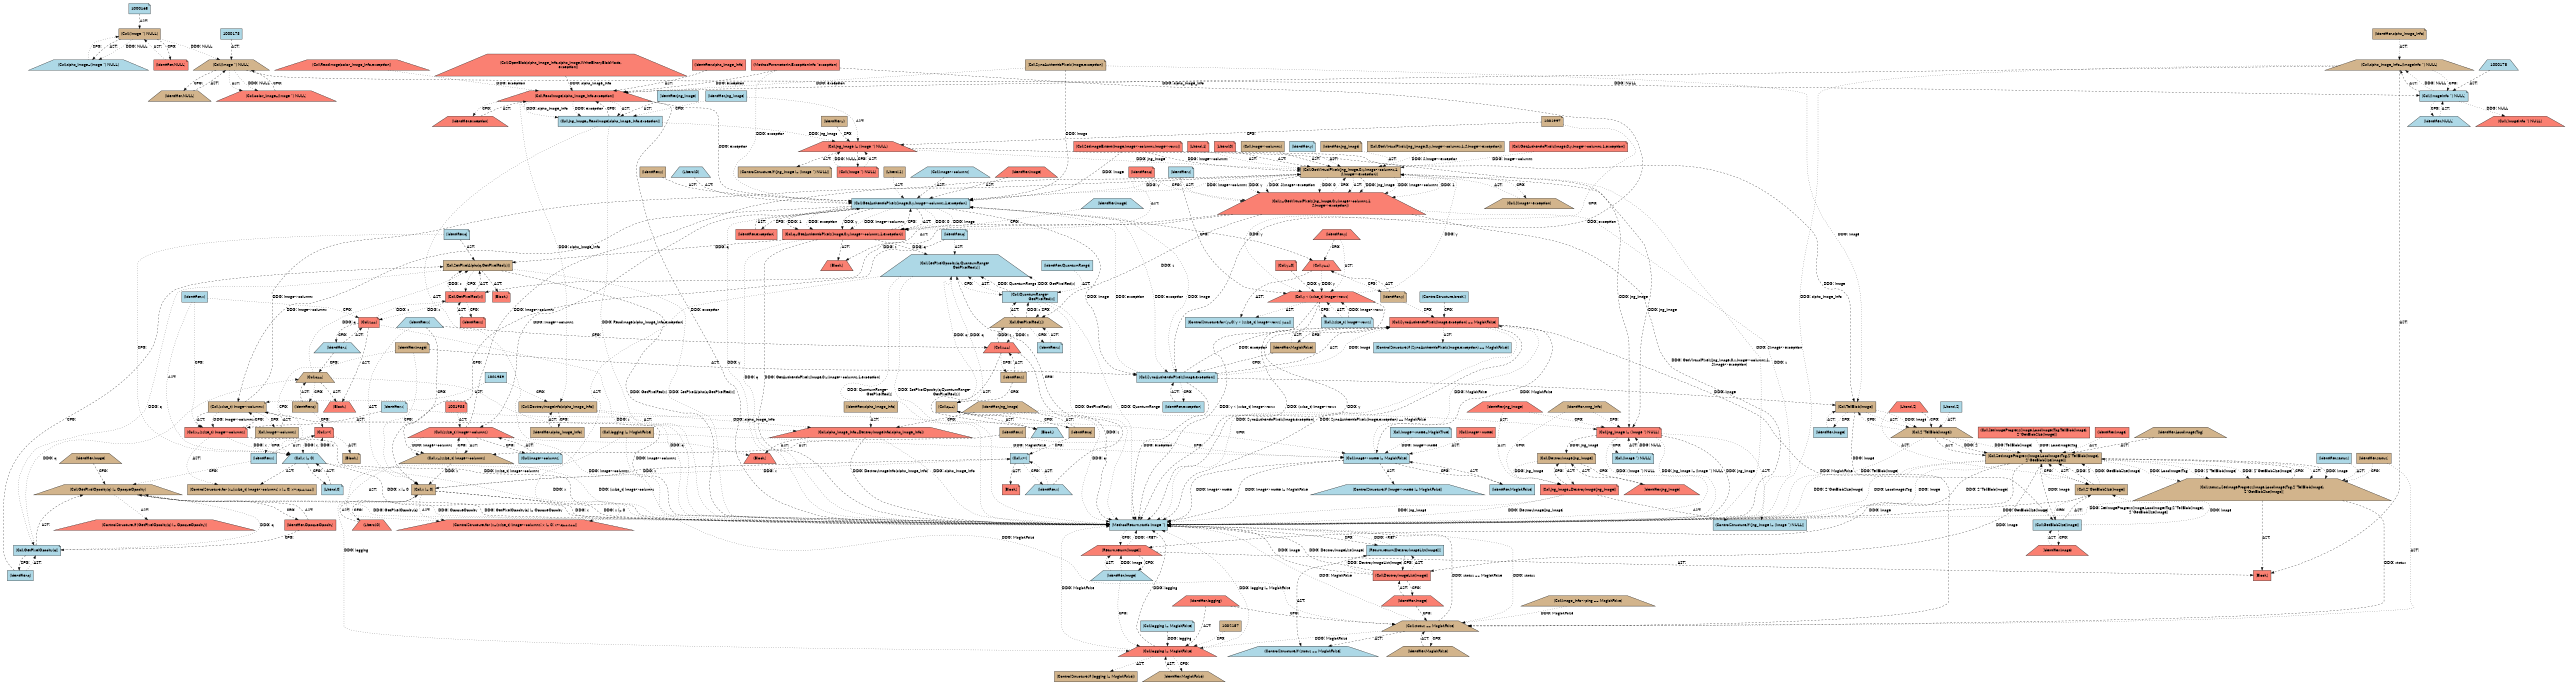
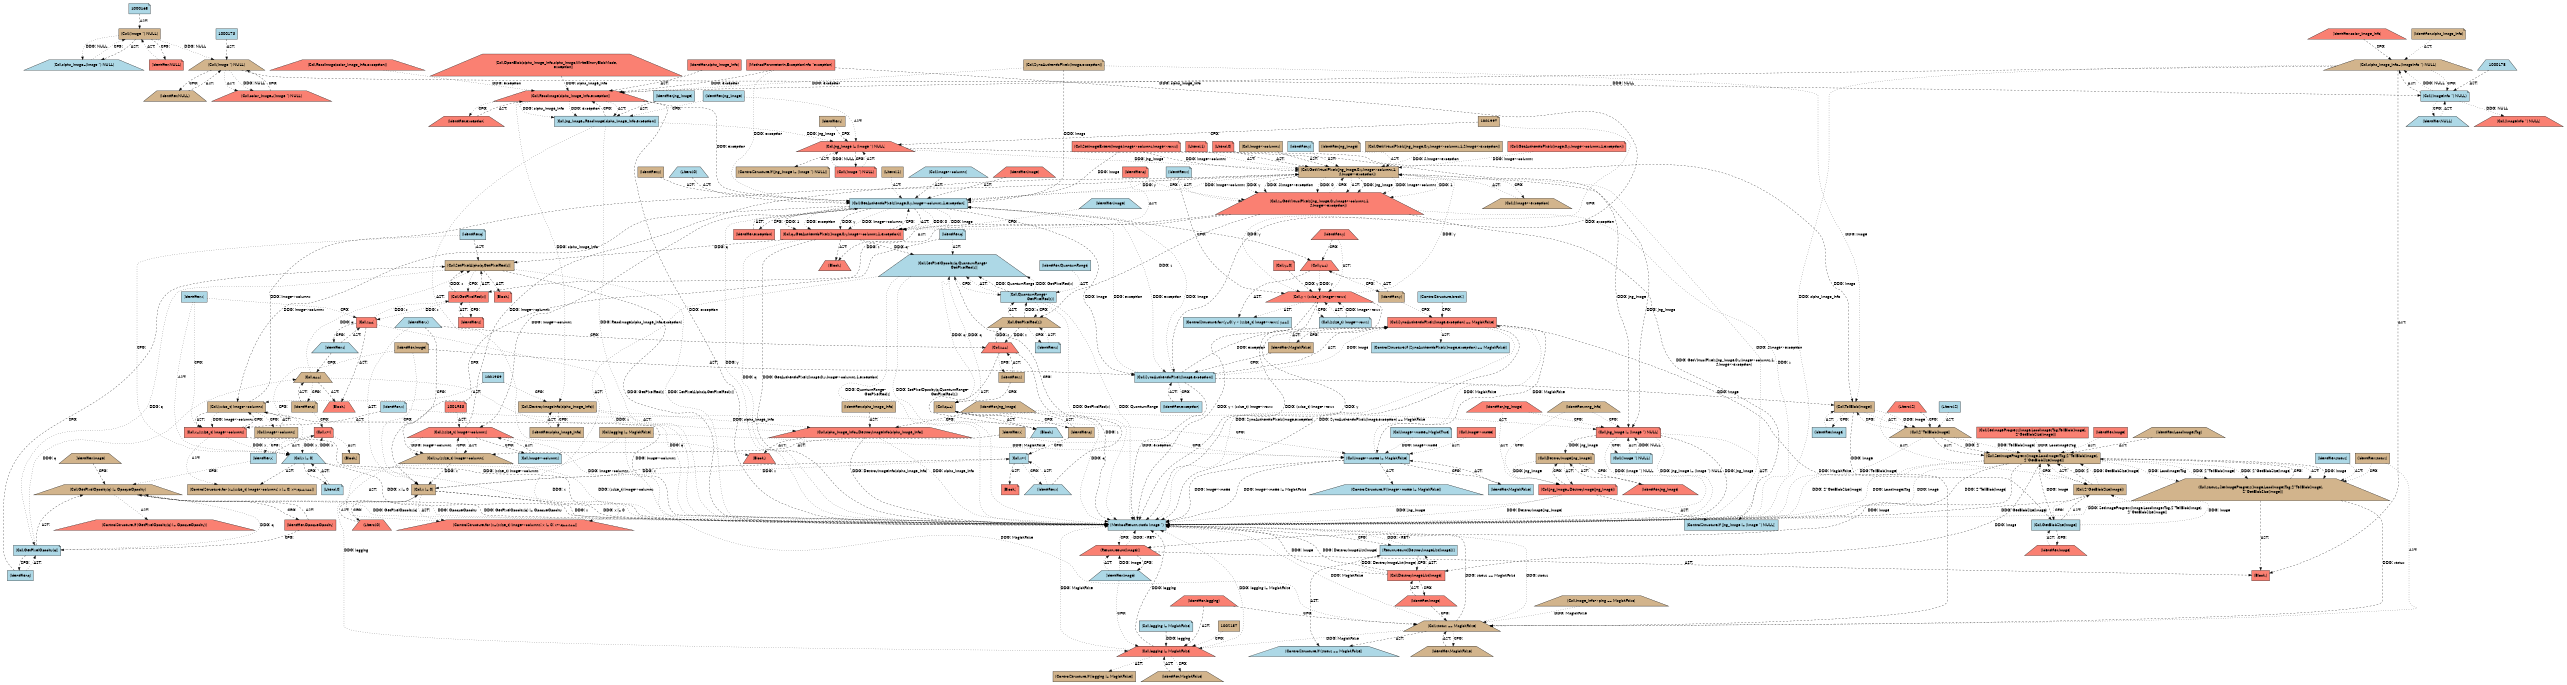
none -> (2357, 34)
